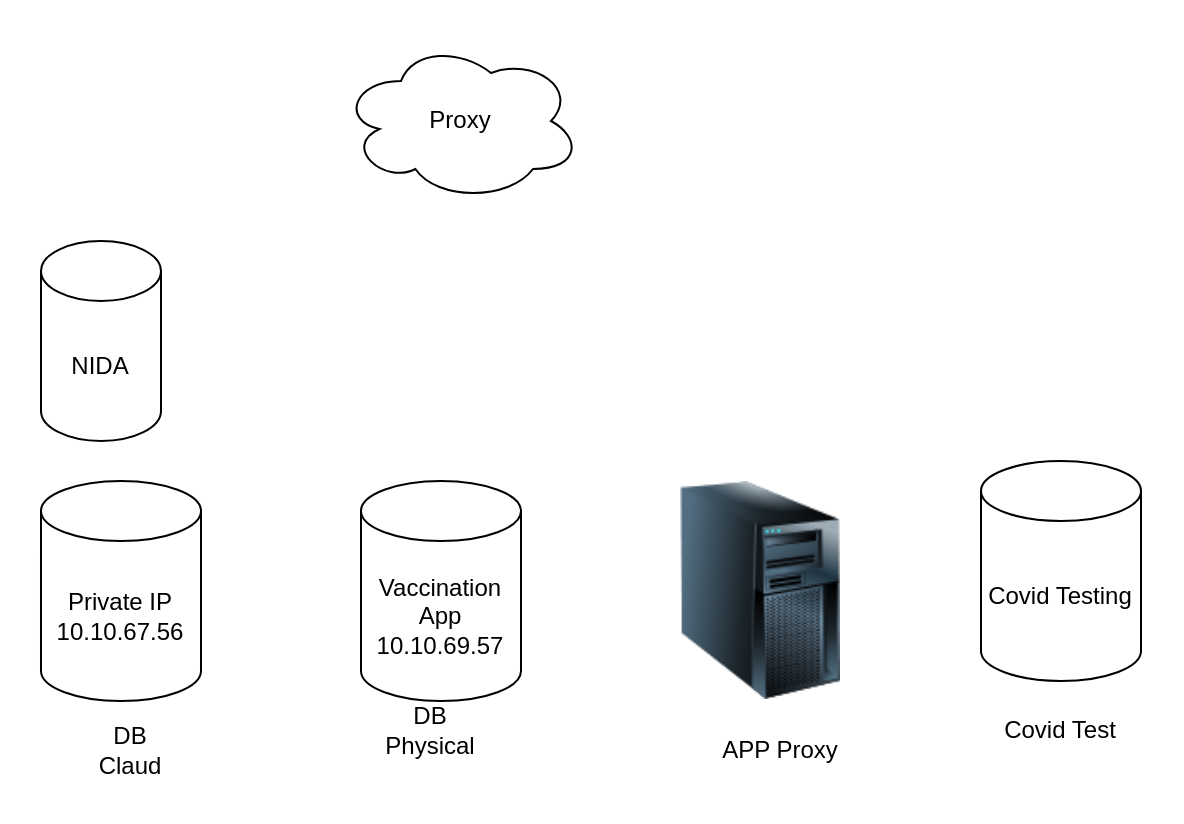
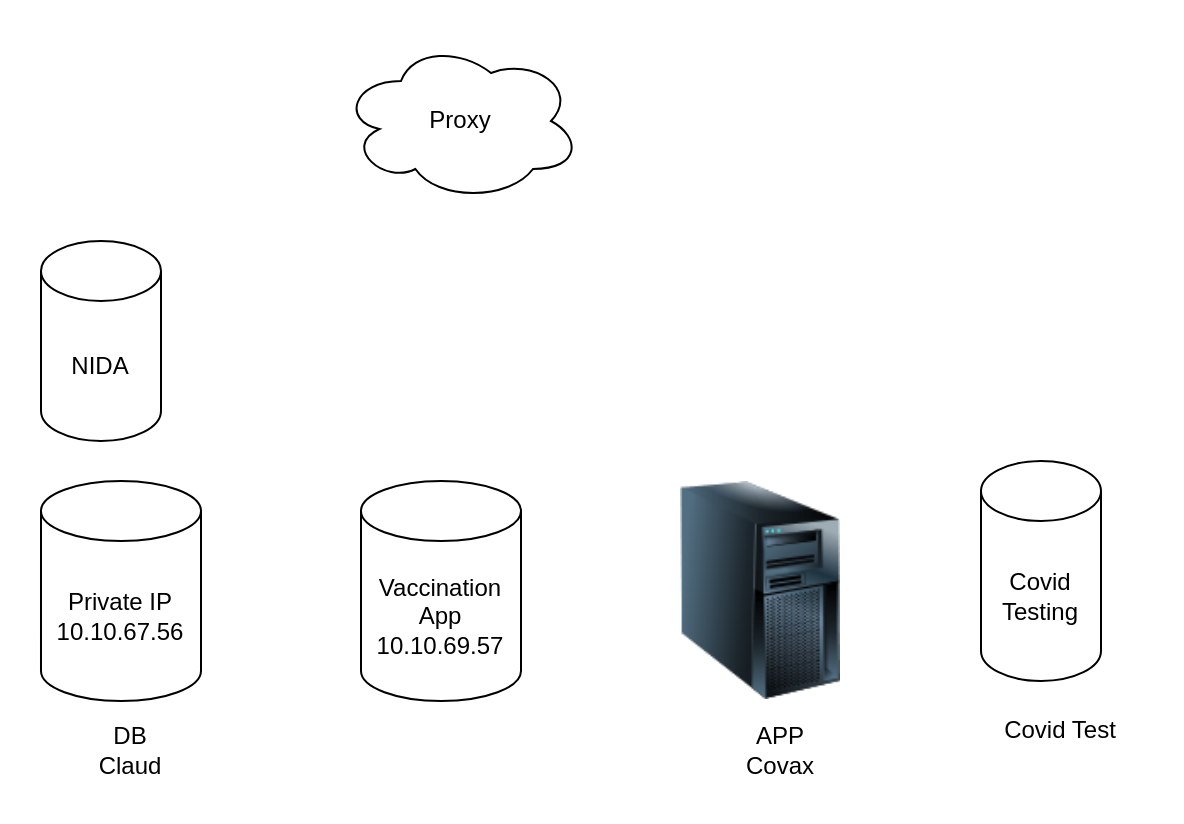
(1061, 571) -> (1041, 571)
(431, 731) -> none
(781, 751) -> (781, 751)
